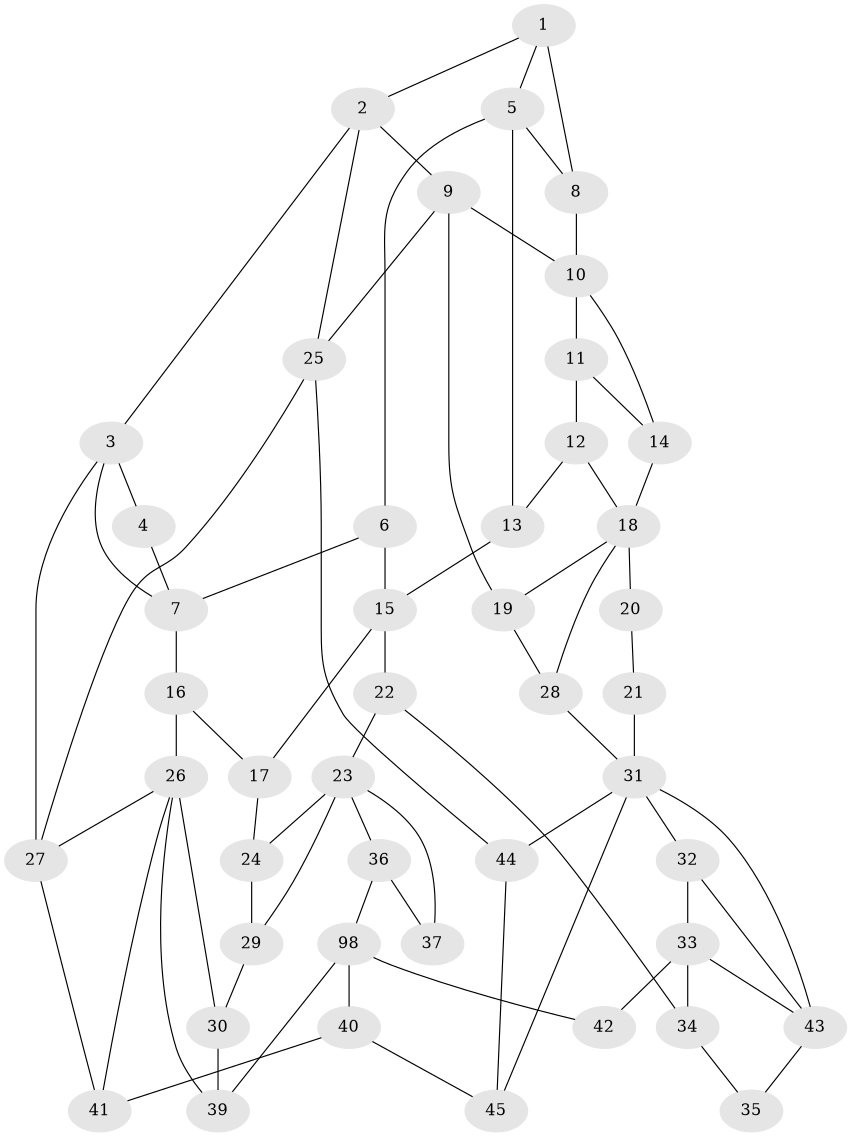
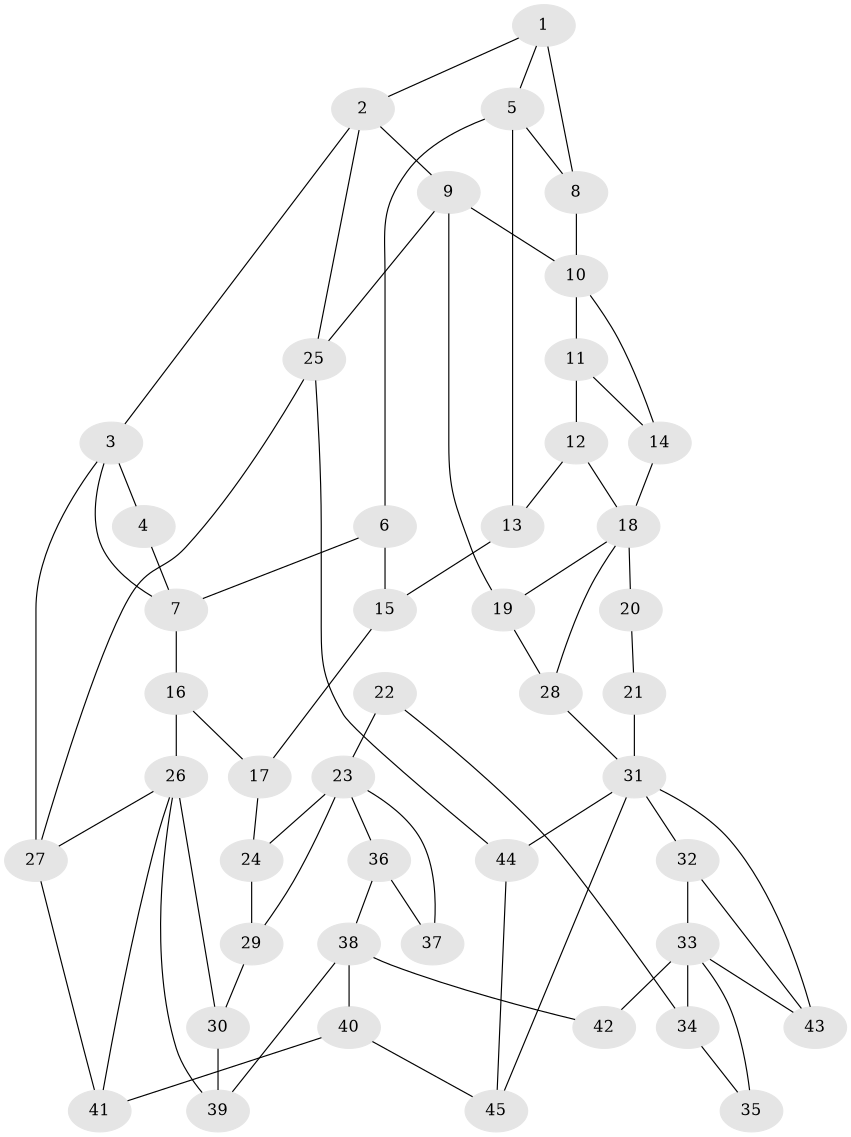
(385, 652) -> none
(349, 944) -> (349, 944)
(783, 1069) -> (735, 1023)
